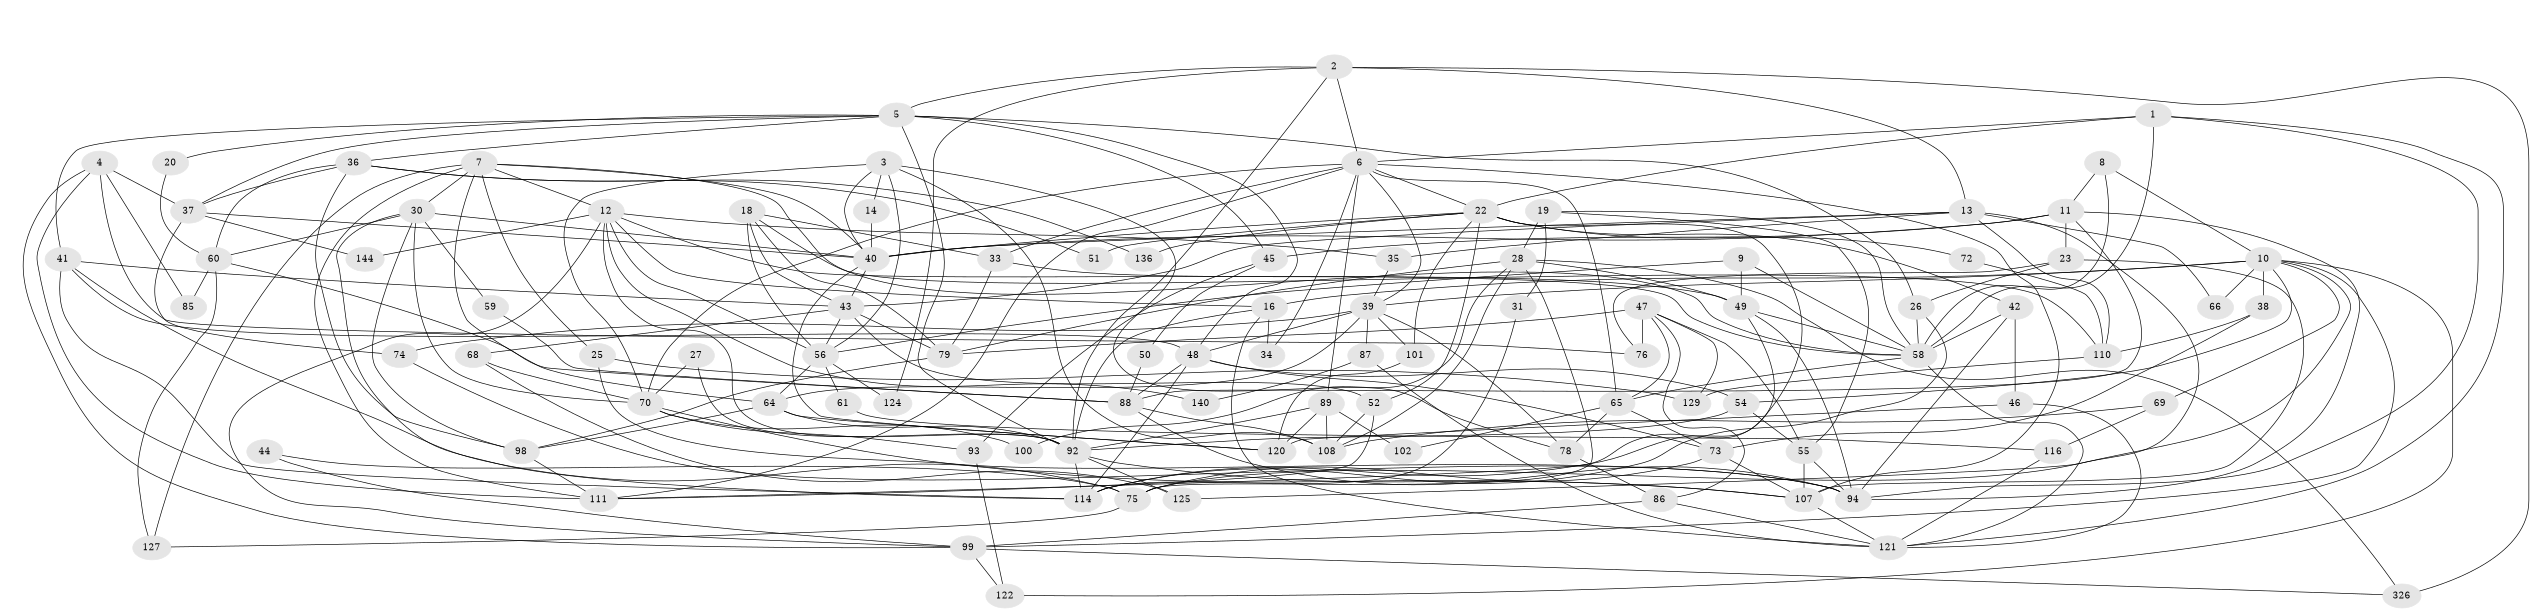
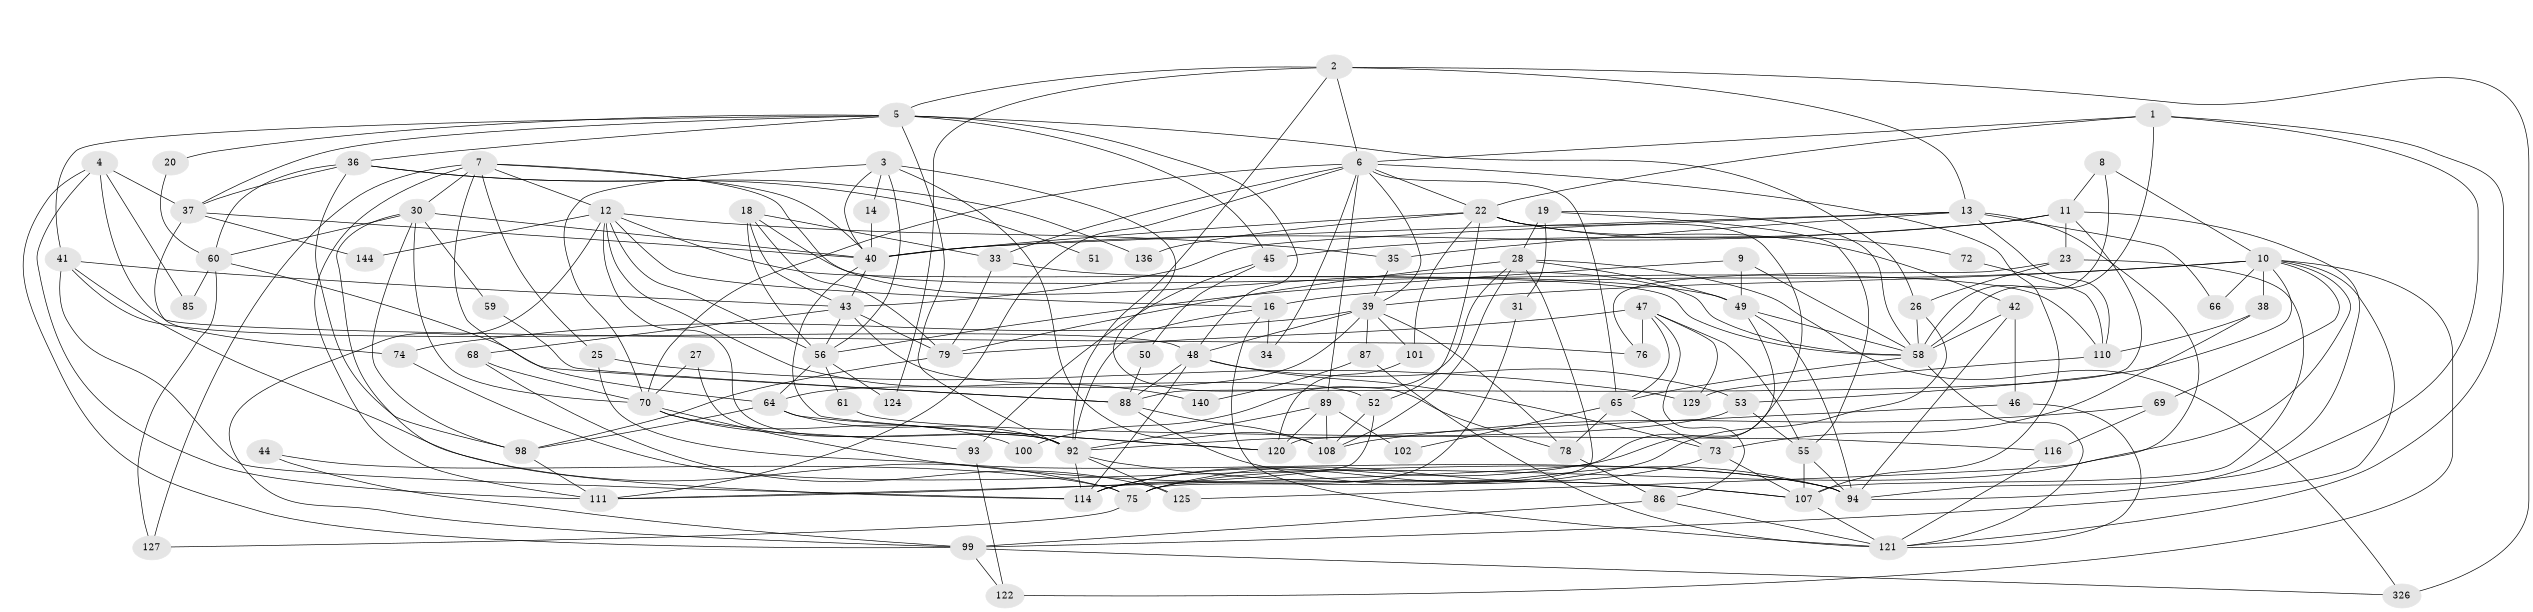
(1285, 228) -> none
(1741, 404) -> (1741, 404)
